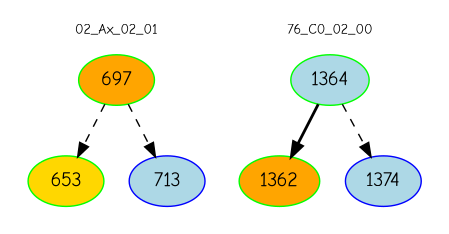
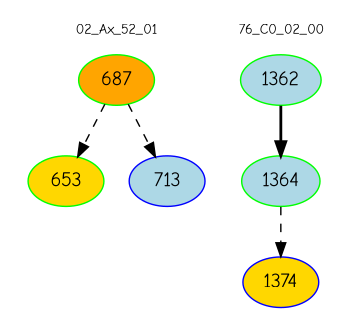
(117, 30) -> (117, 30)
(117, 80) -> (117, 80)
(308, 124) -> (281, 124)
(279, 181) -> (281, 80)
(383, 181) -> (281, 282)
